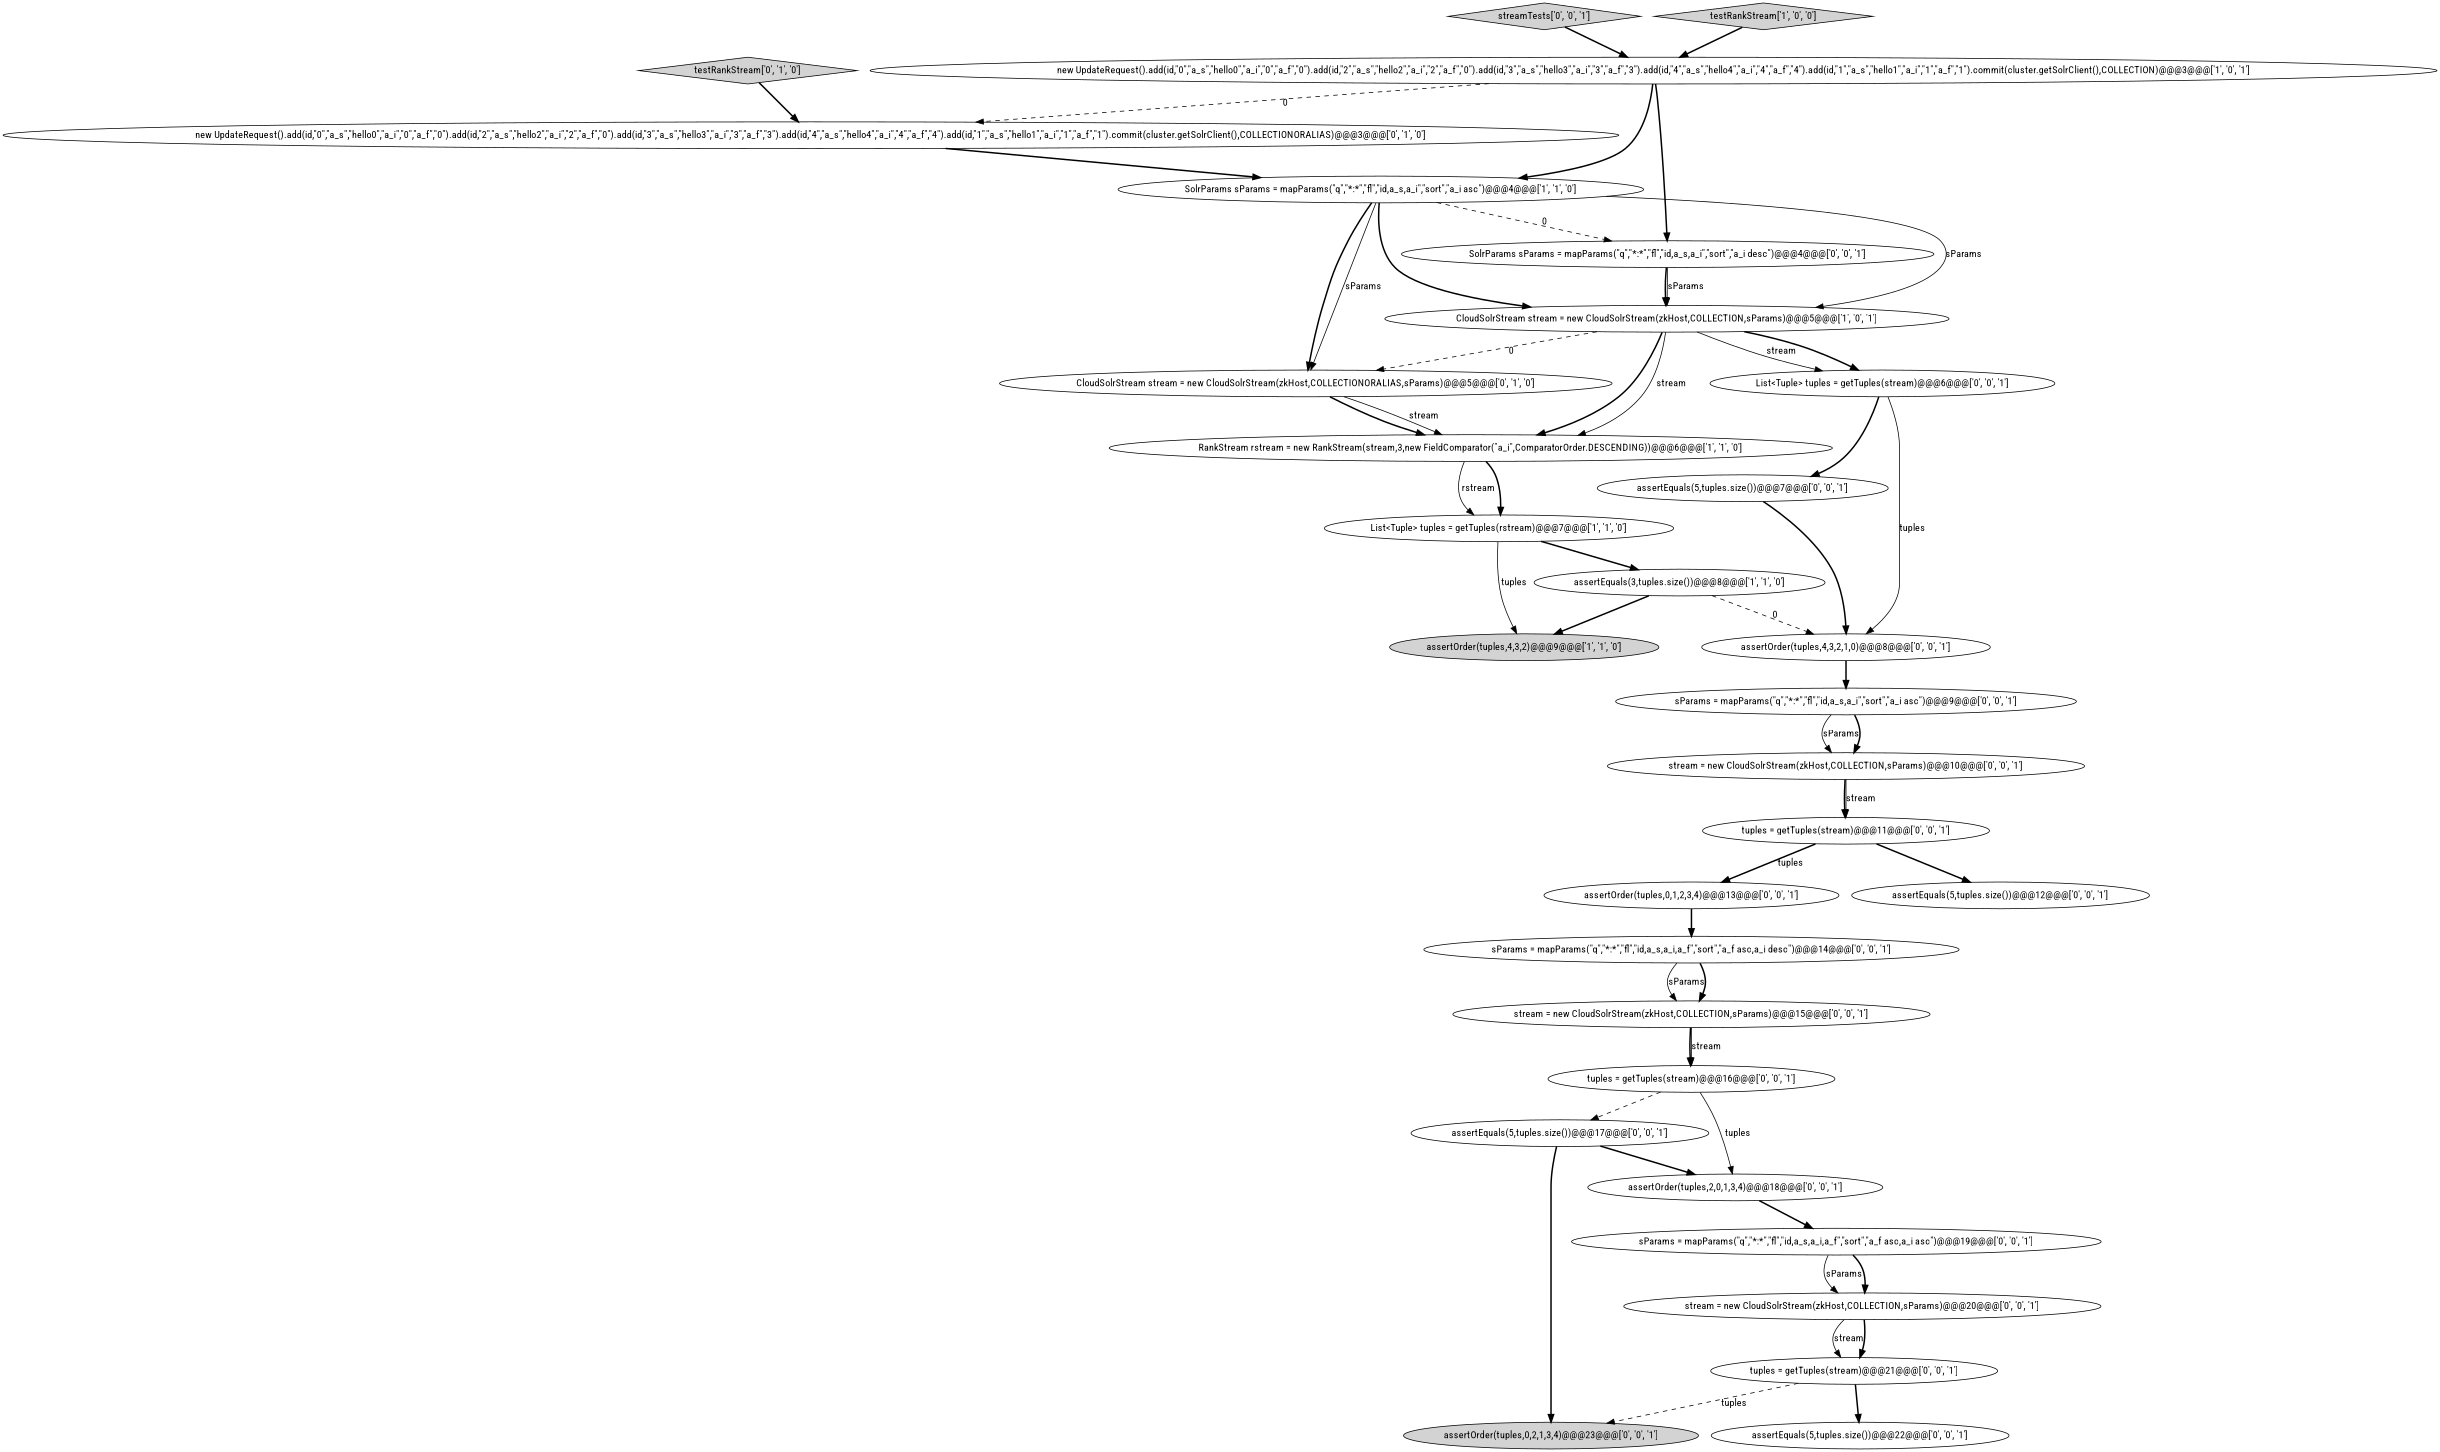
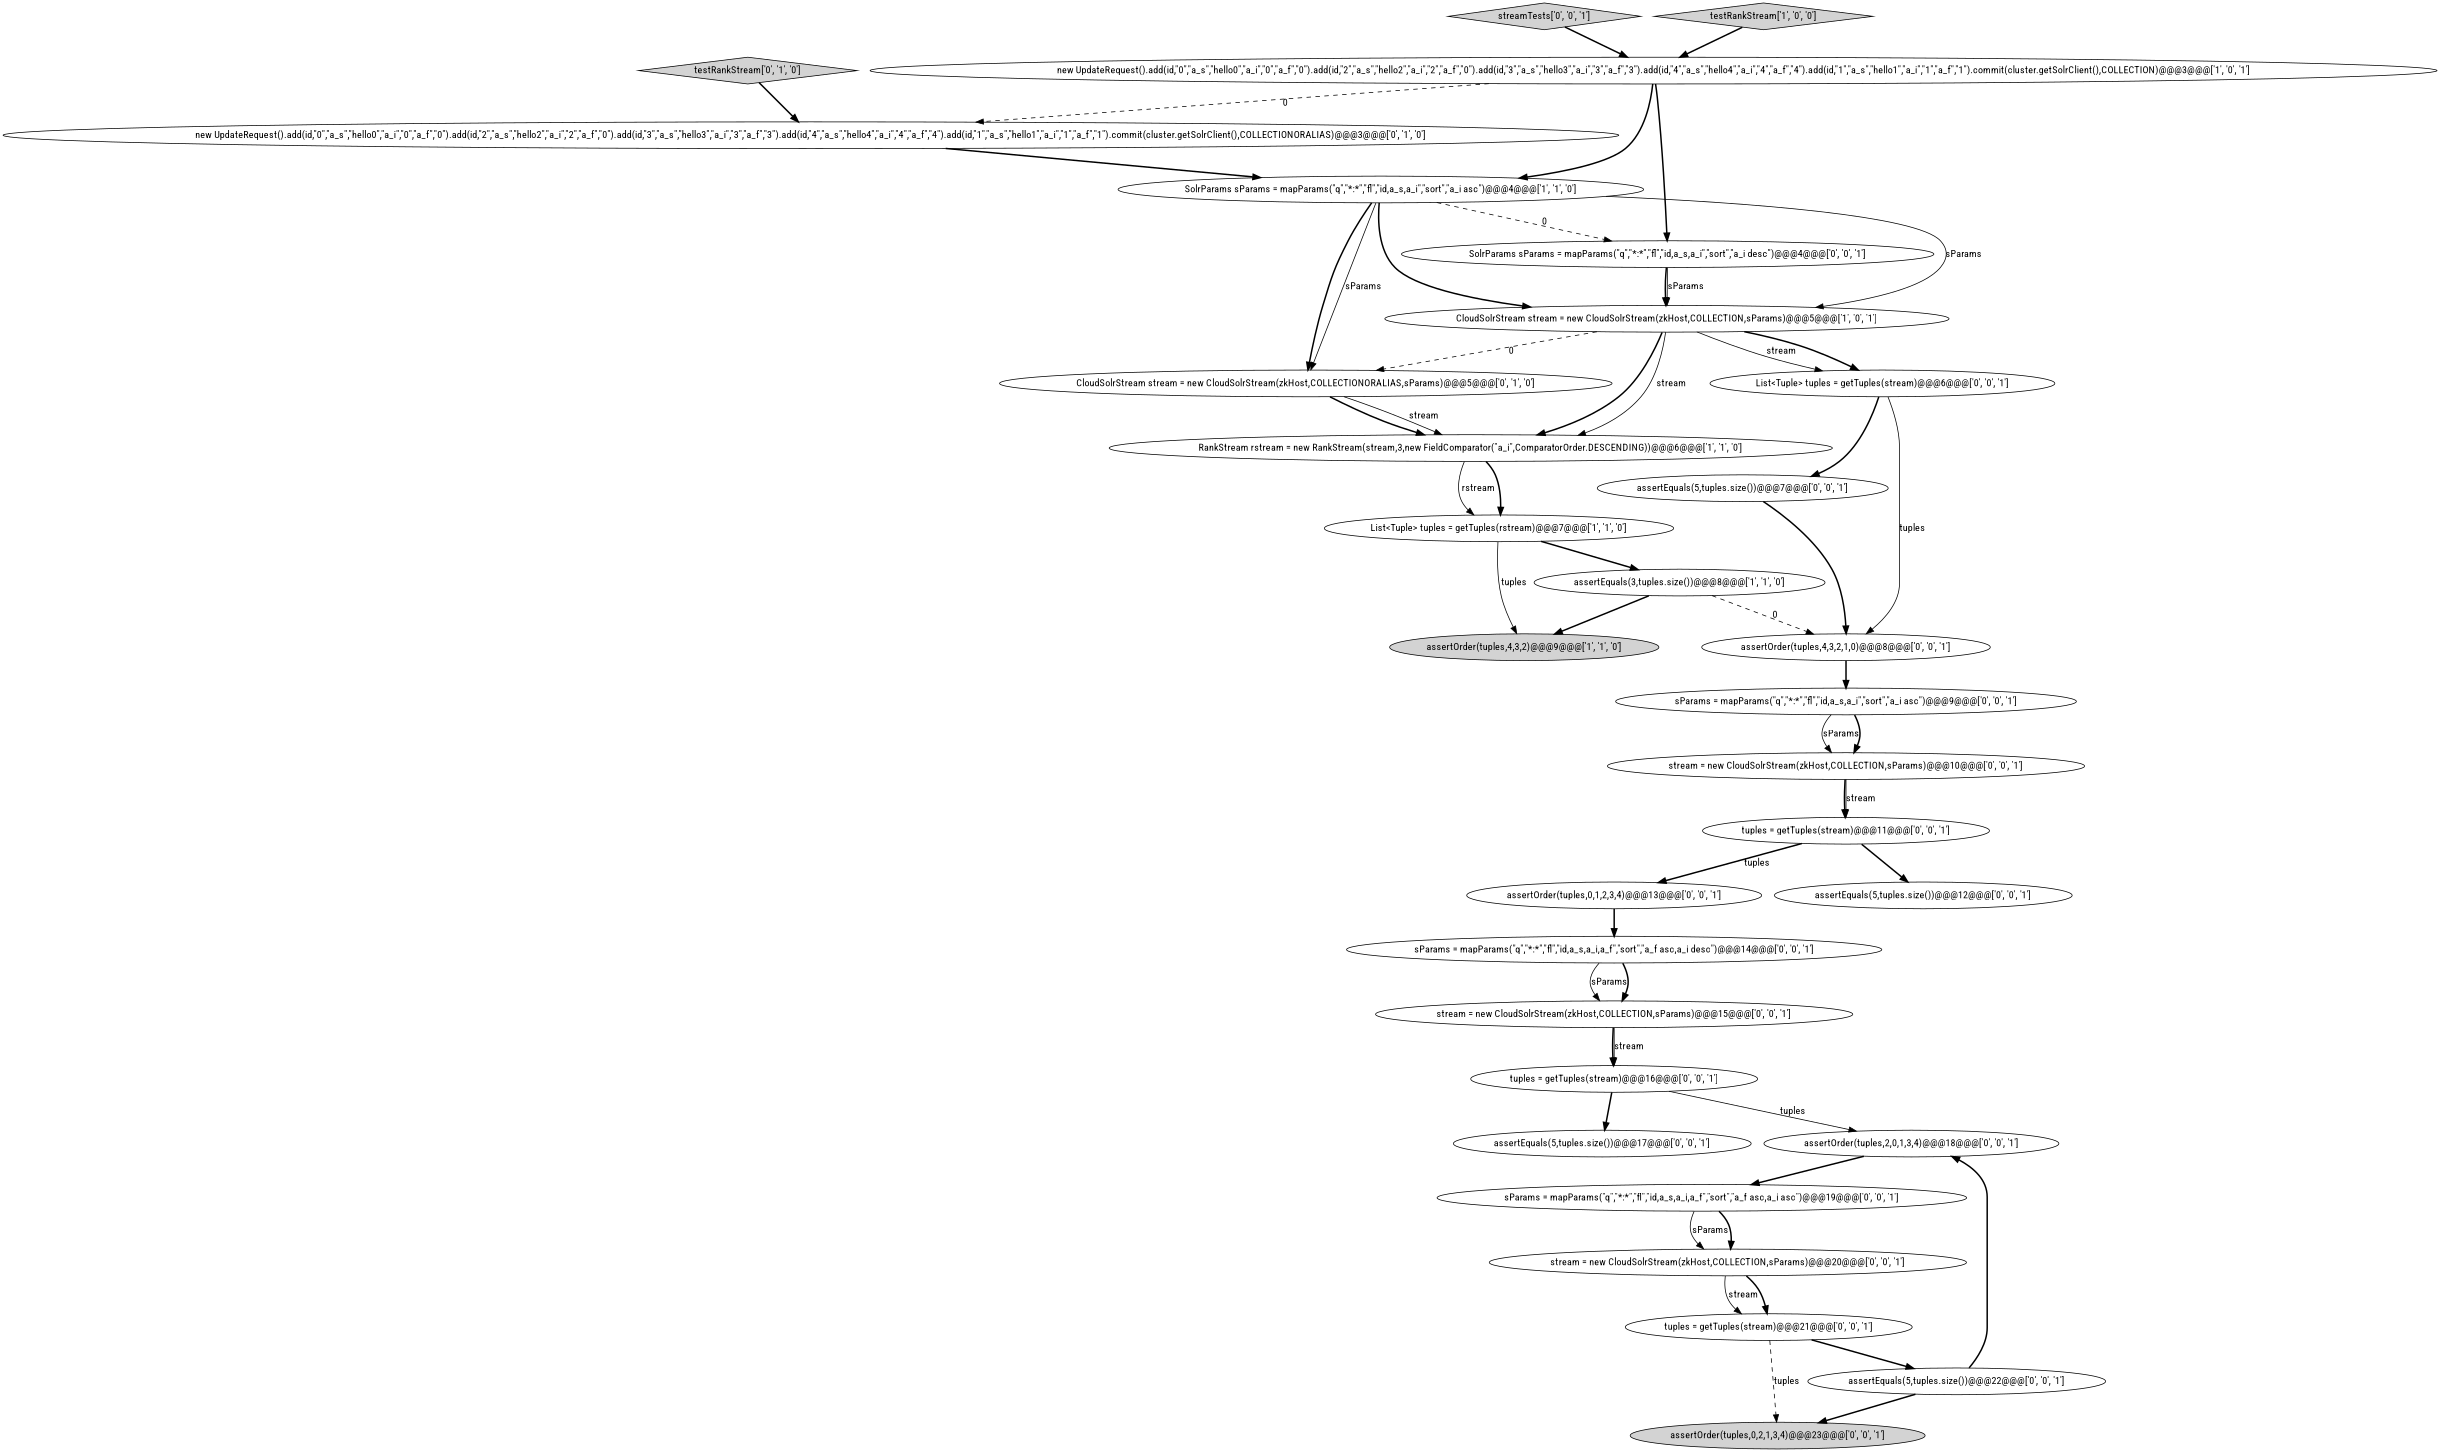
(1629, 1105) -> (1609, 1108)
(1644, 1159) -> (1987, 1260)
(1551, 1280) -> (1871, 1407)
